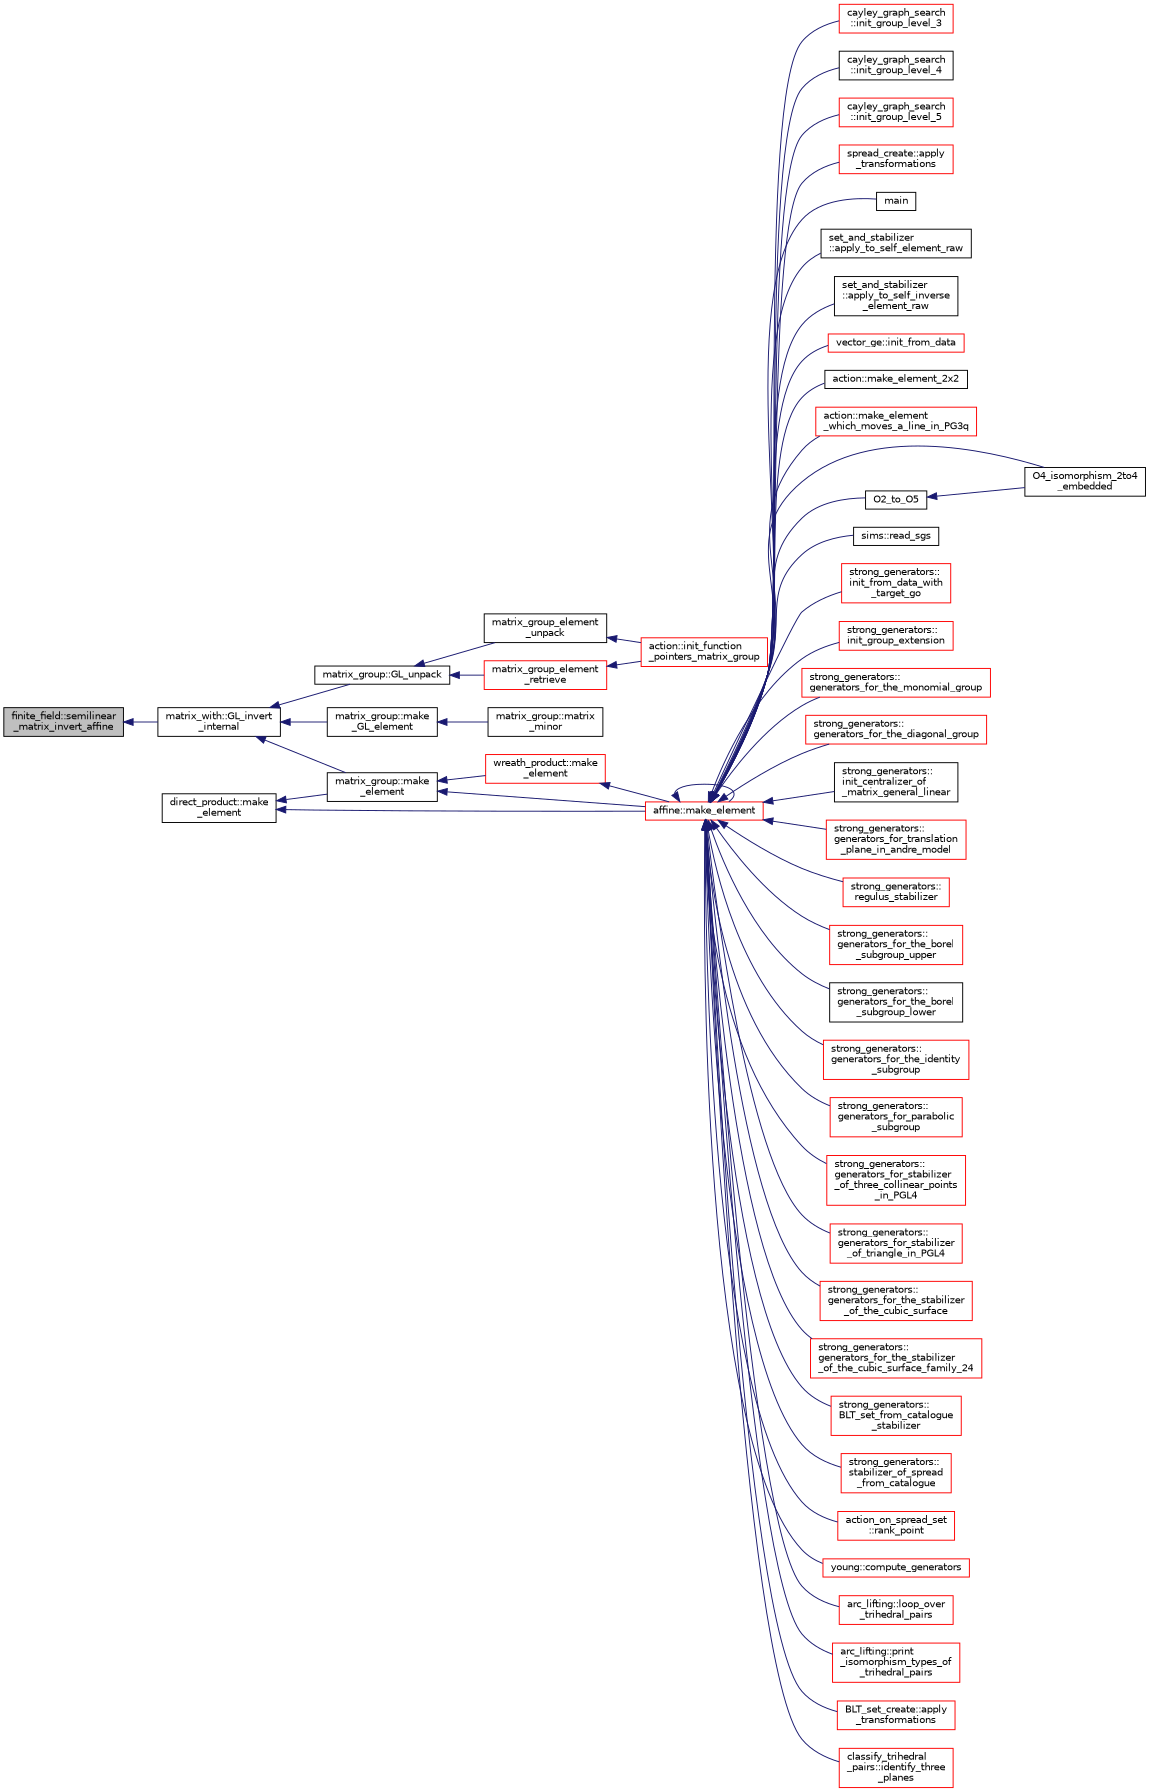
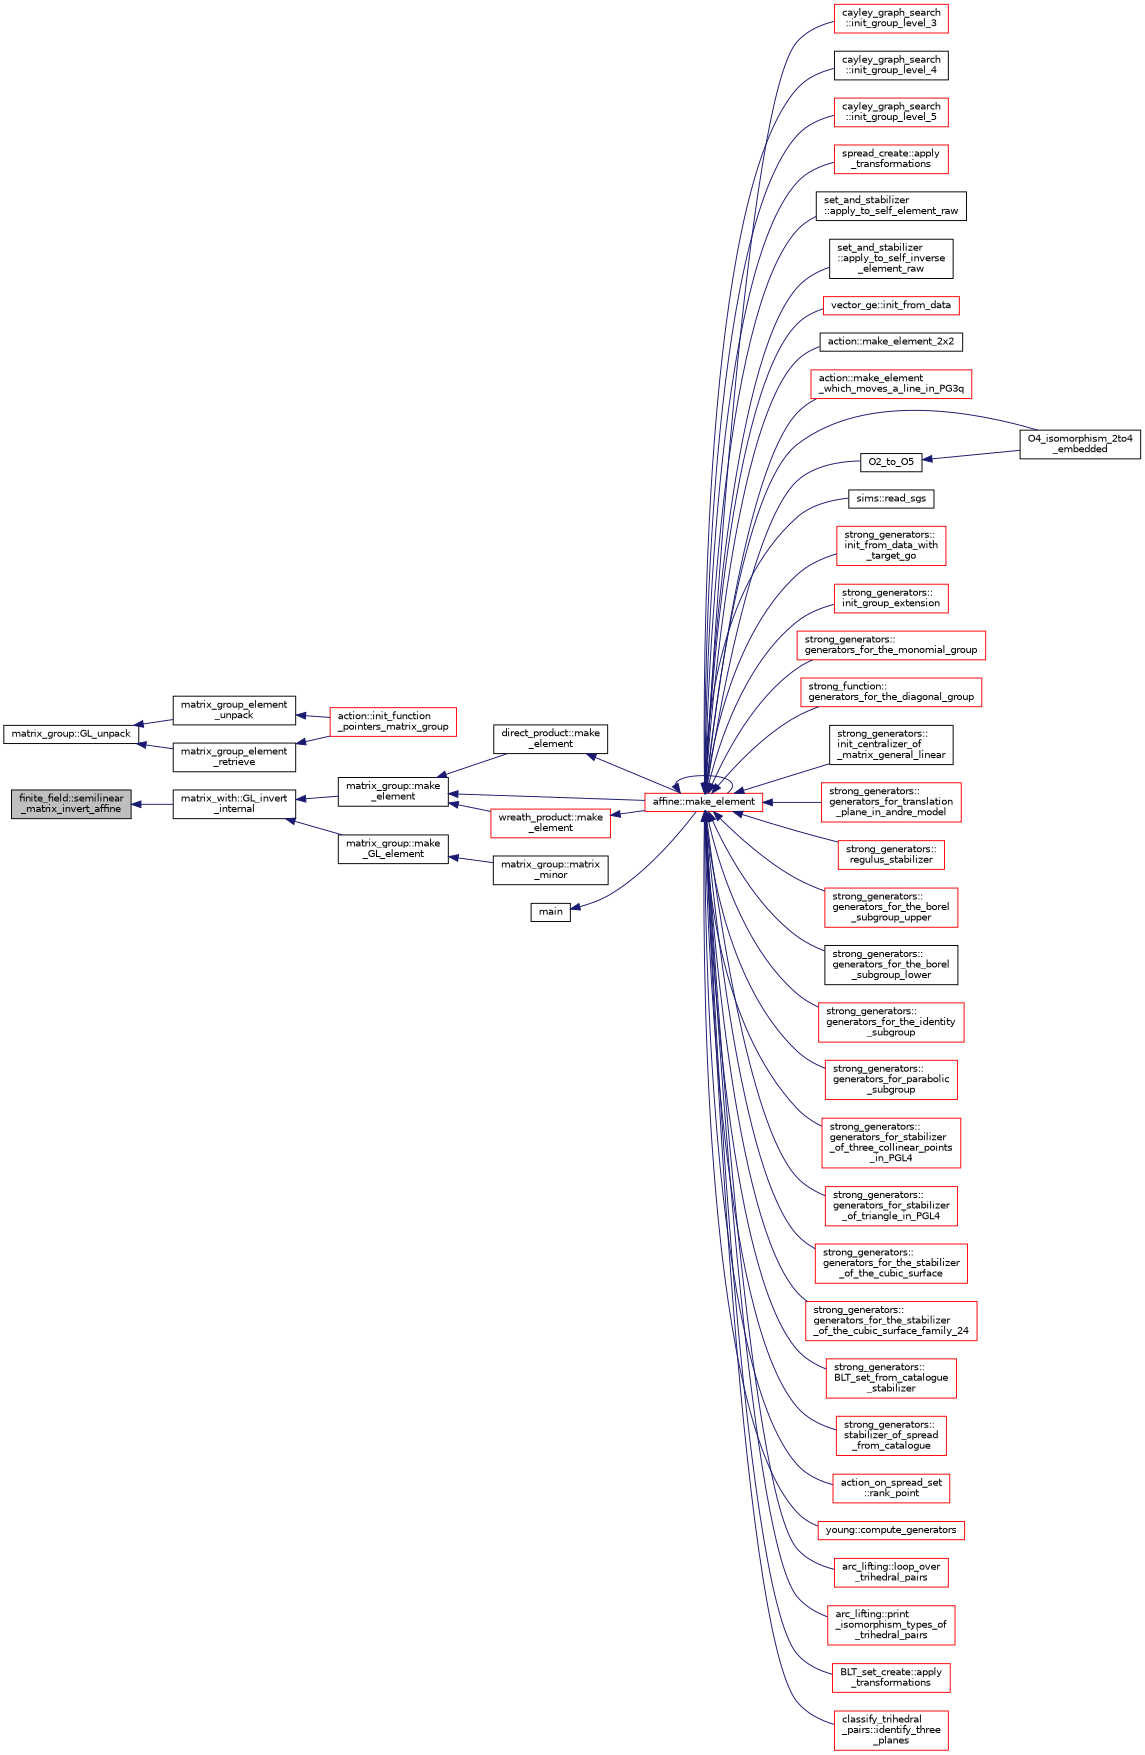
(770, 469) -> (645, 868)
(545, 675) -> (234, 757)
(315, 694) -> none
(896, 730) -> (891, 692)
(307, 797) -> (477, 764)
